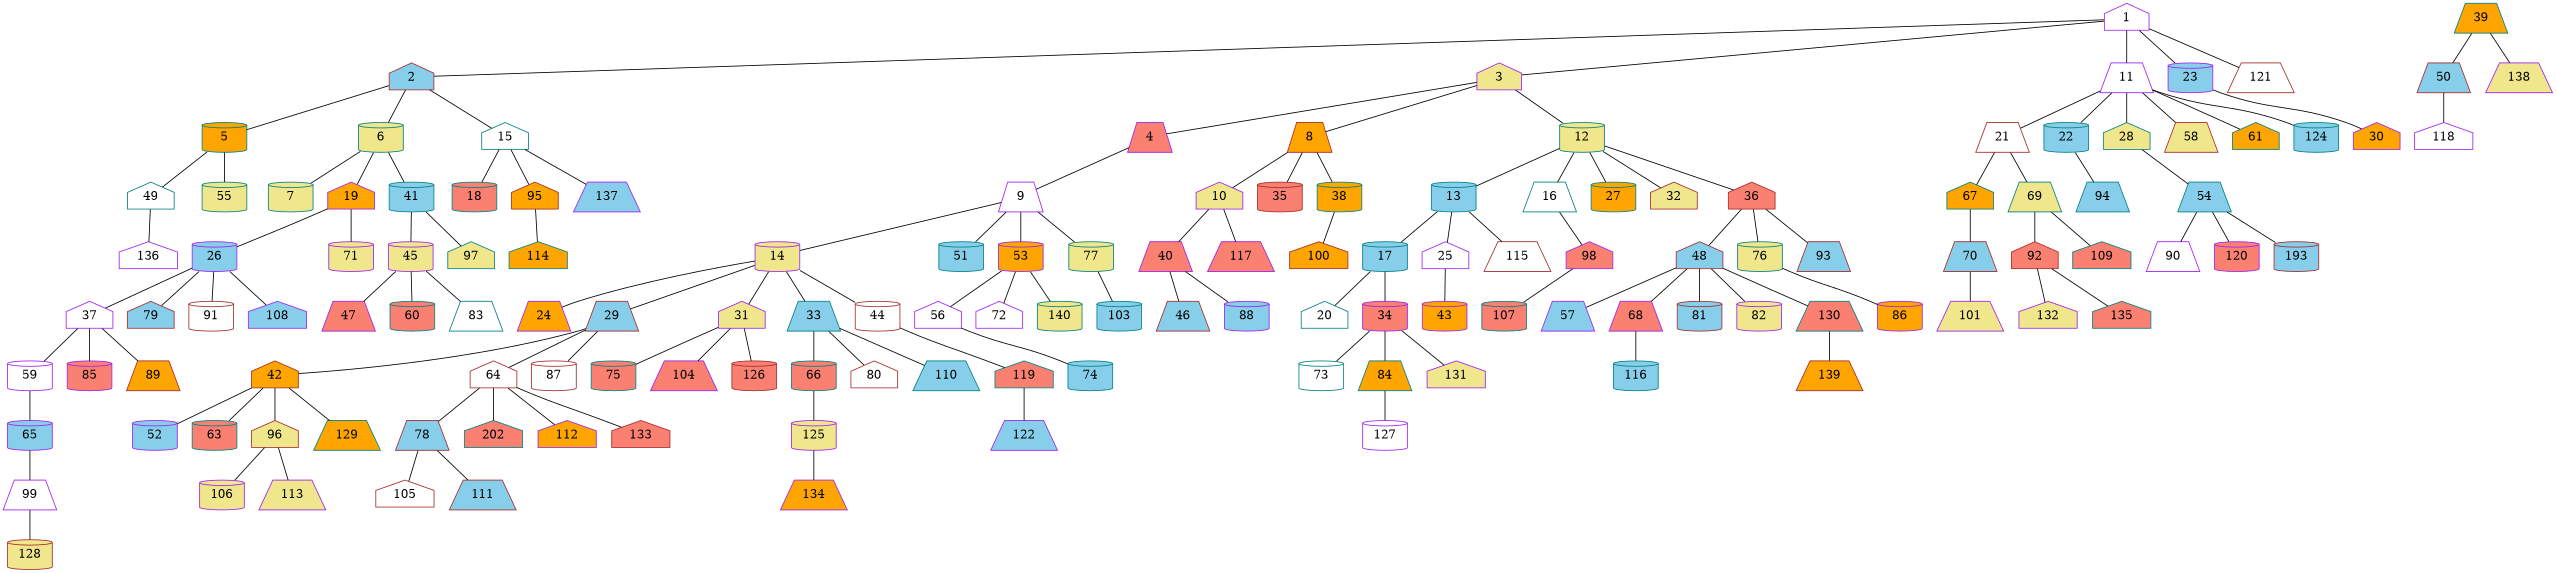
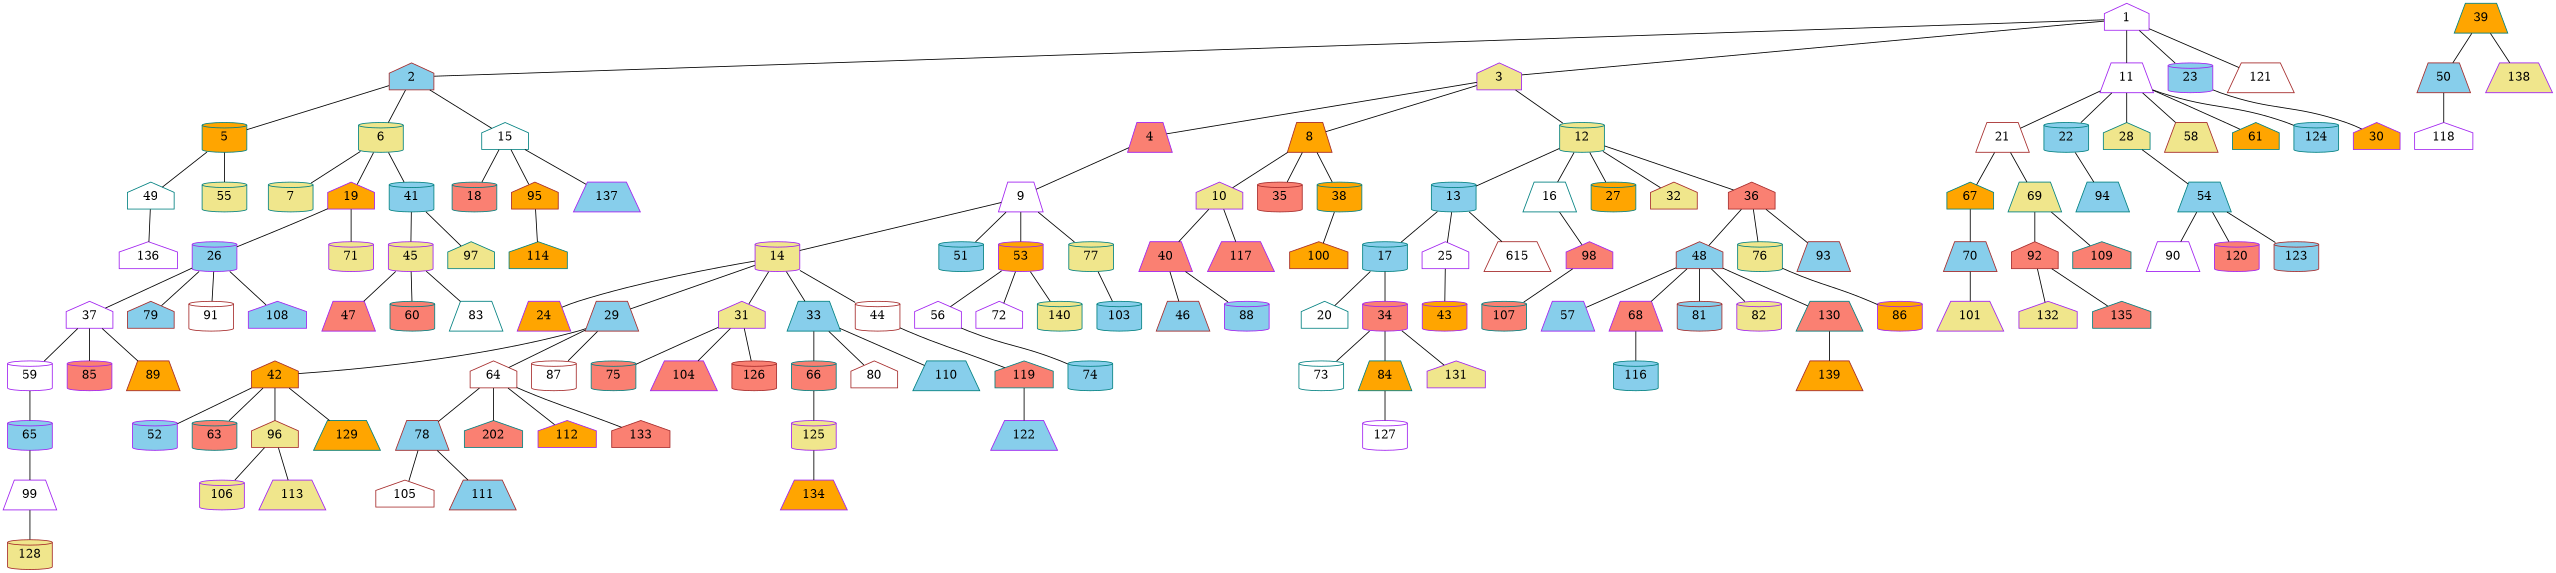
(1517, 257) -> (1517, 257)
(2296, 257) -> (2296, 257)
